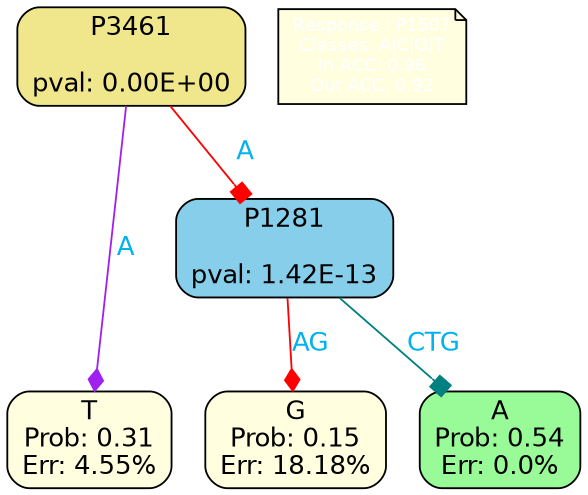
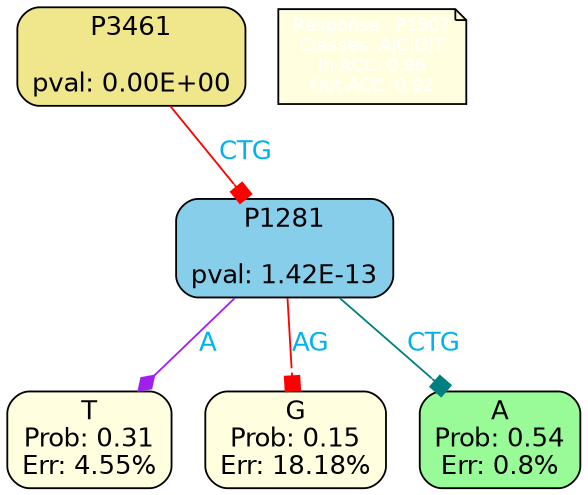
(245, 152) -> (245, 152)
(112, 238) -> (195, 337)
(290, 333) -> (290, 333)
(500, 440) -> (500, 440)
